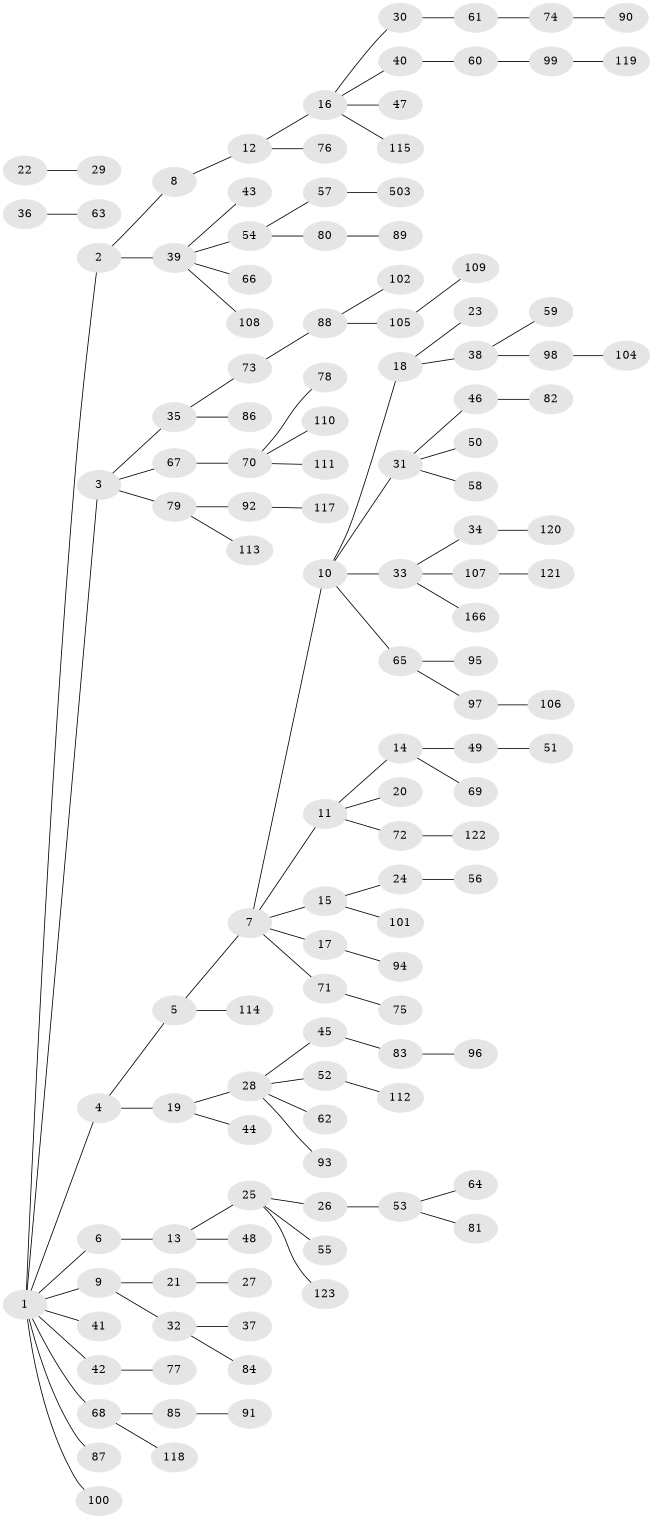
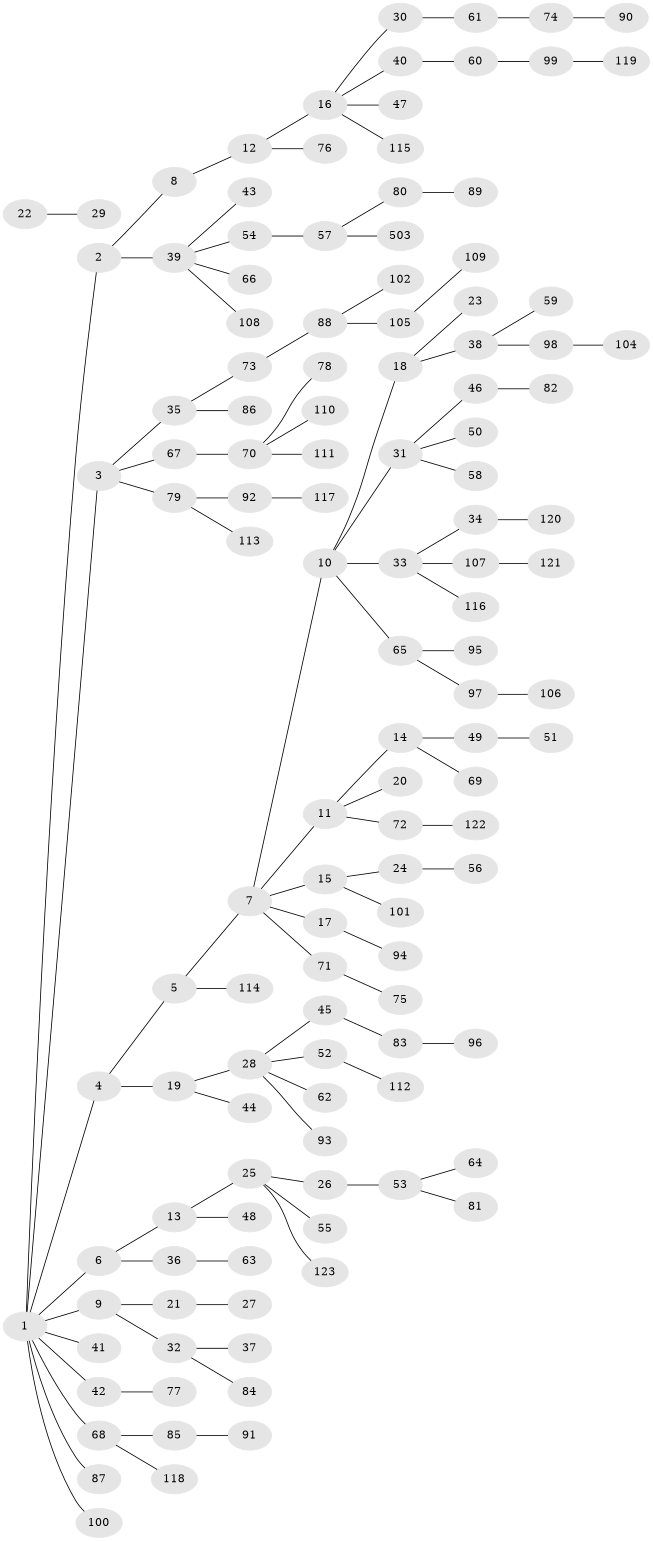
(288, 236) -> (363, 214)
(476, 618) -> (476, 607)
none -> (137, 1261)
